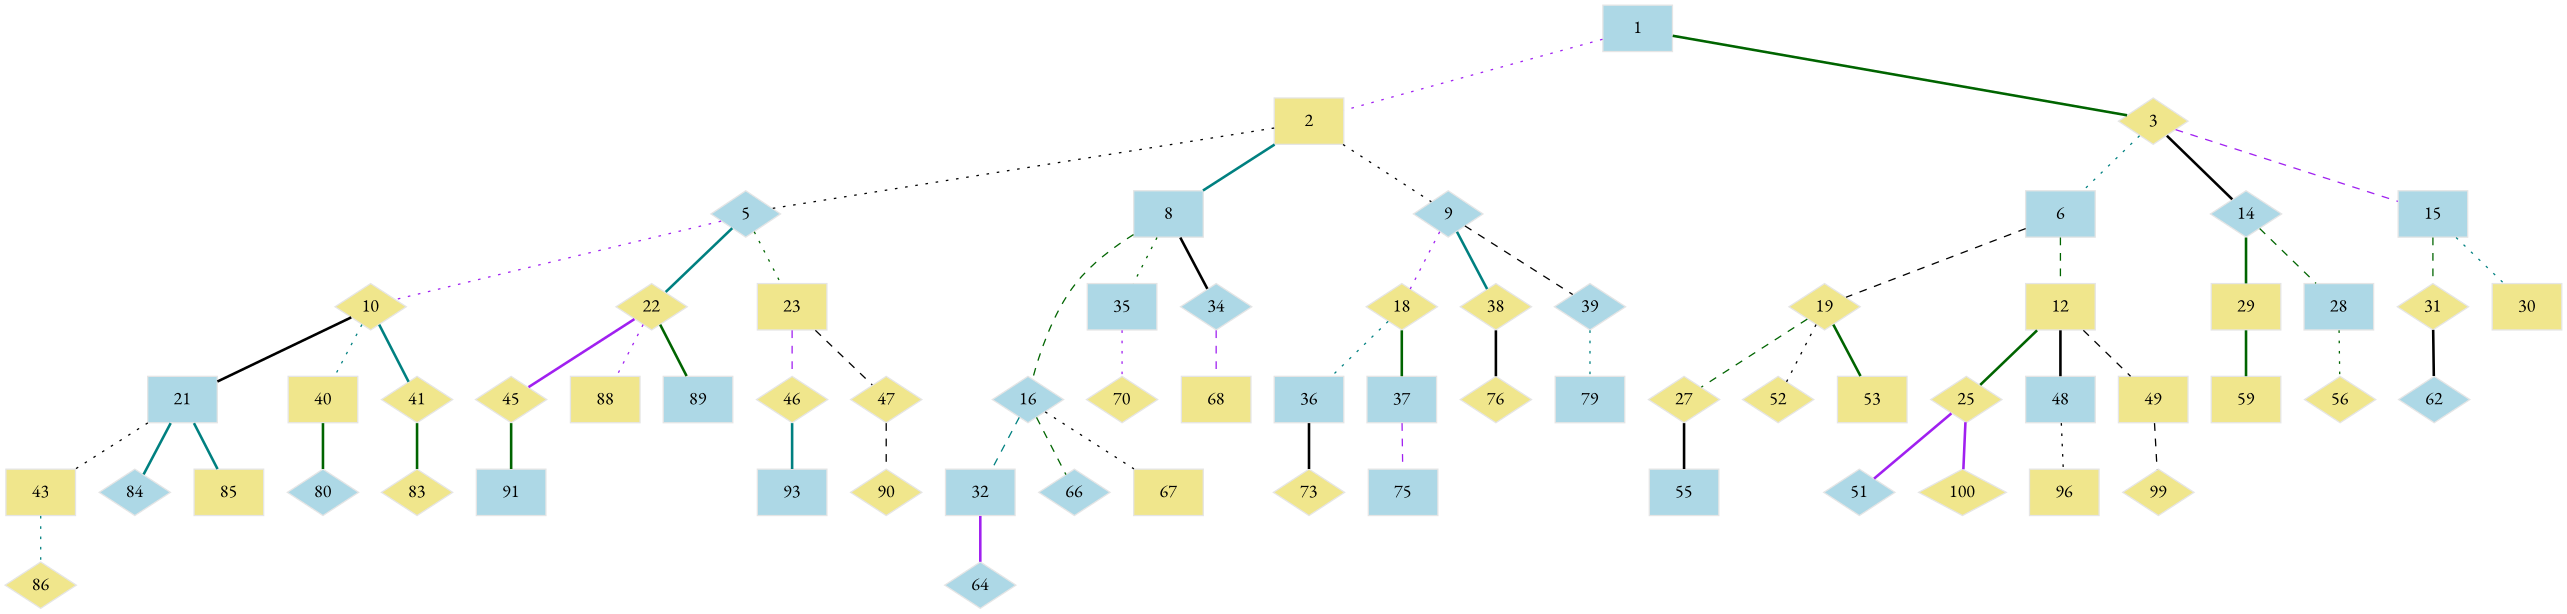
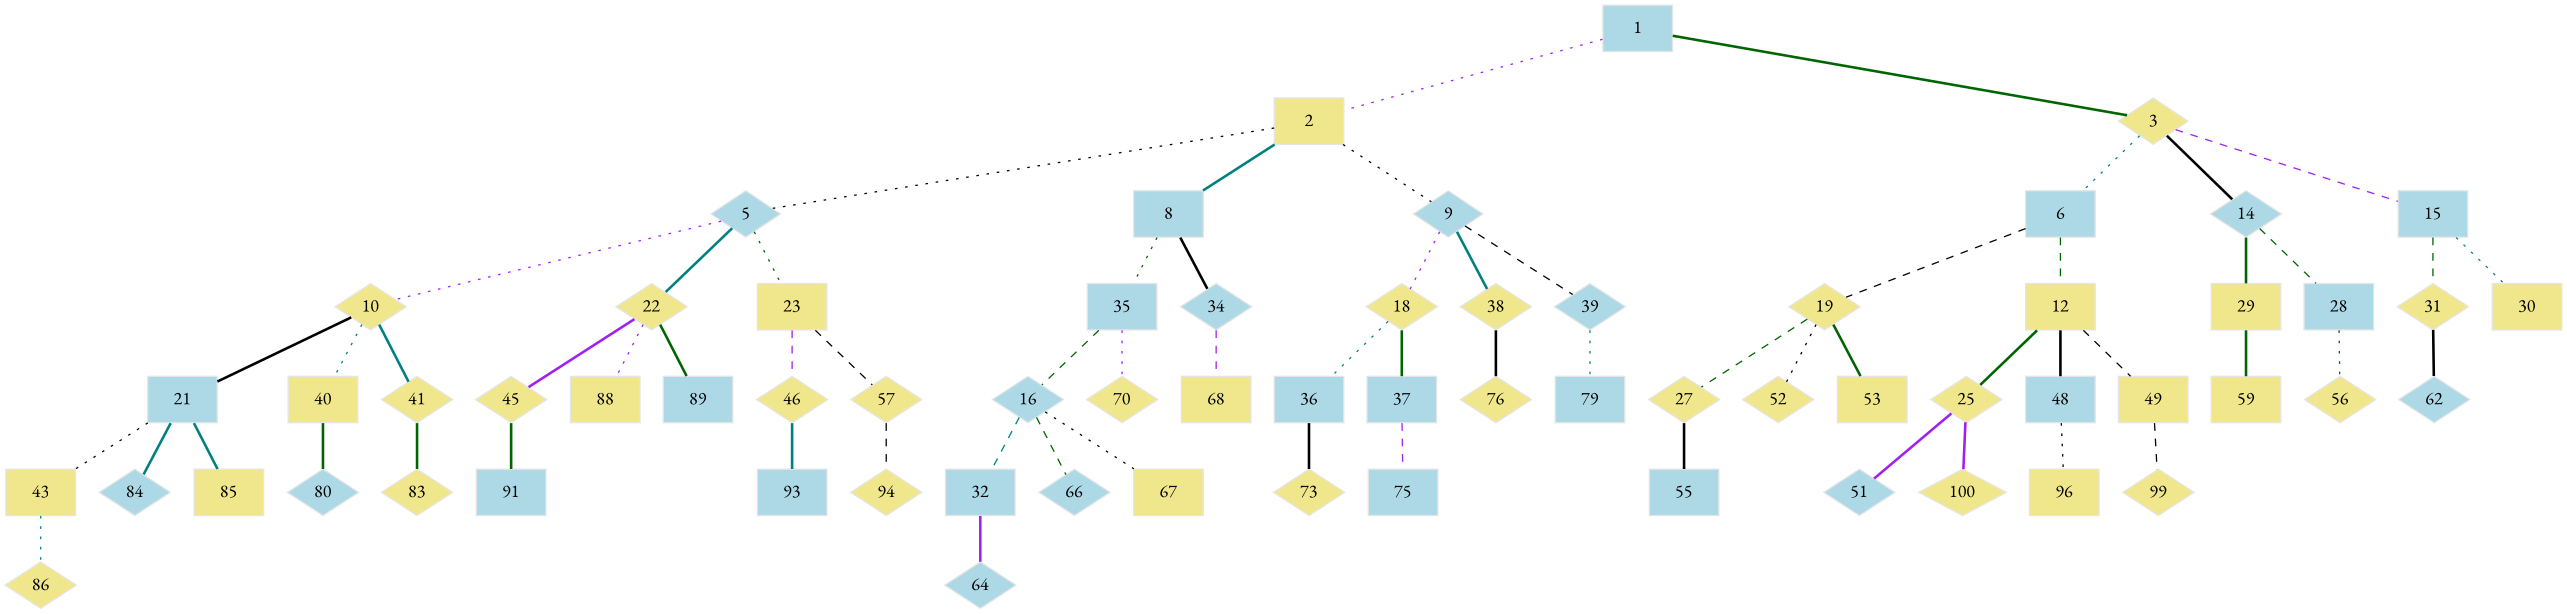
(1067, 296) -> (1070, 358)
(886, 400) -> (886, 400)
(886, 492) -> (886, 492)
